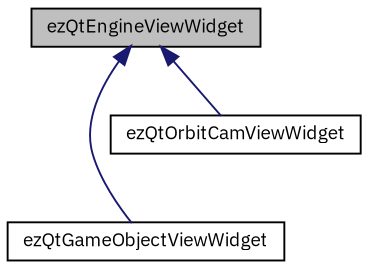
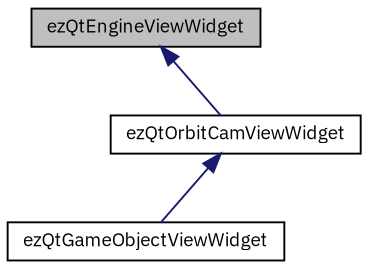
(91, 144) -> (184, 195)
